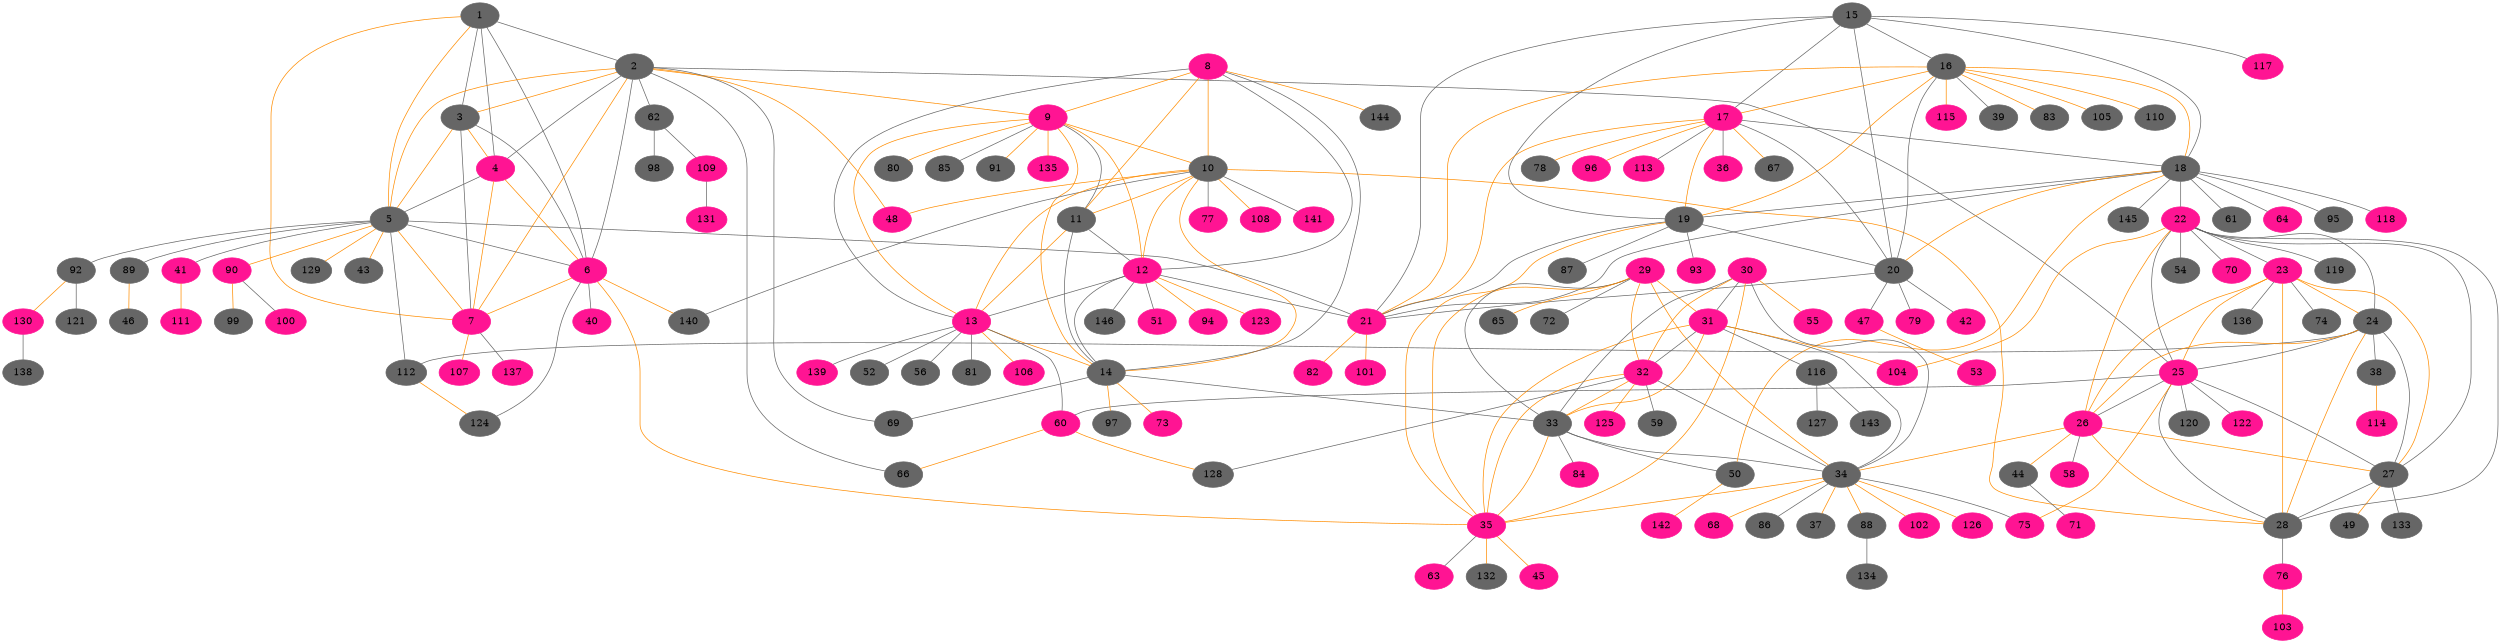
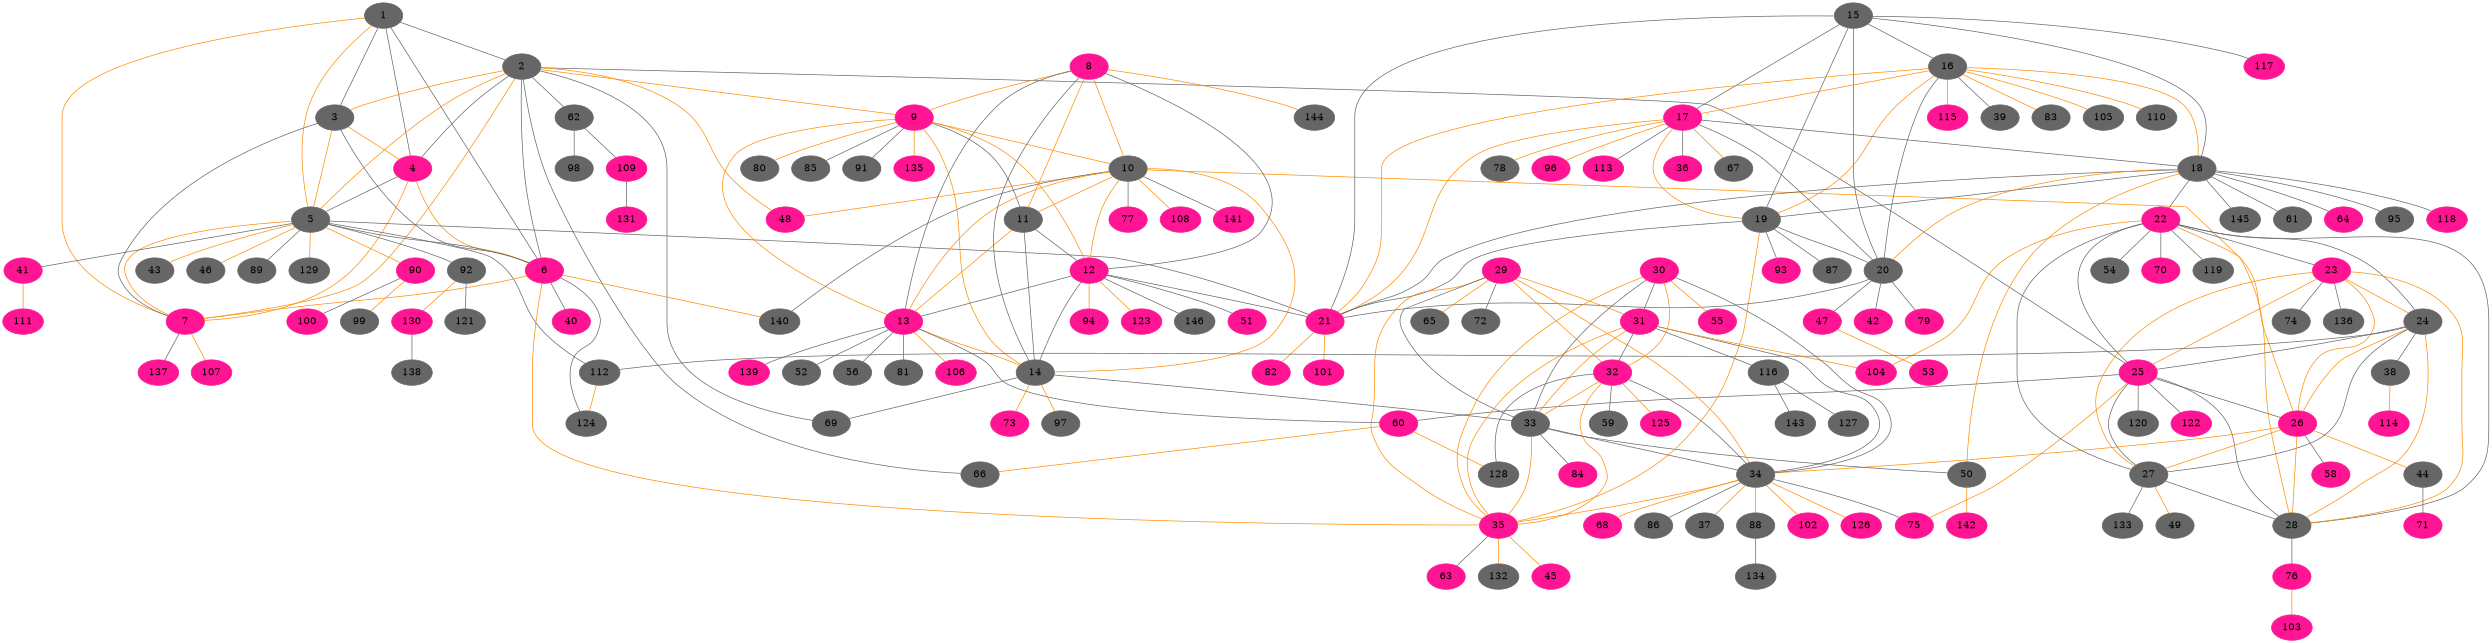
(1022, 143) -> (888, 143)
(129, 296) -> (258, 245)
